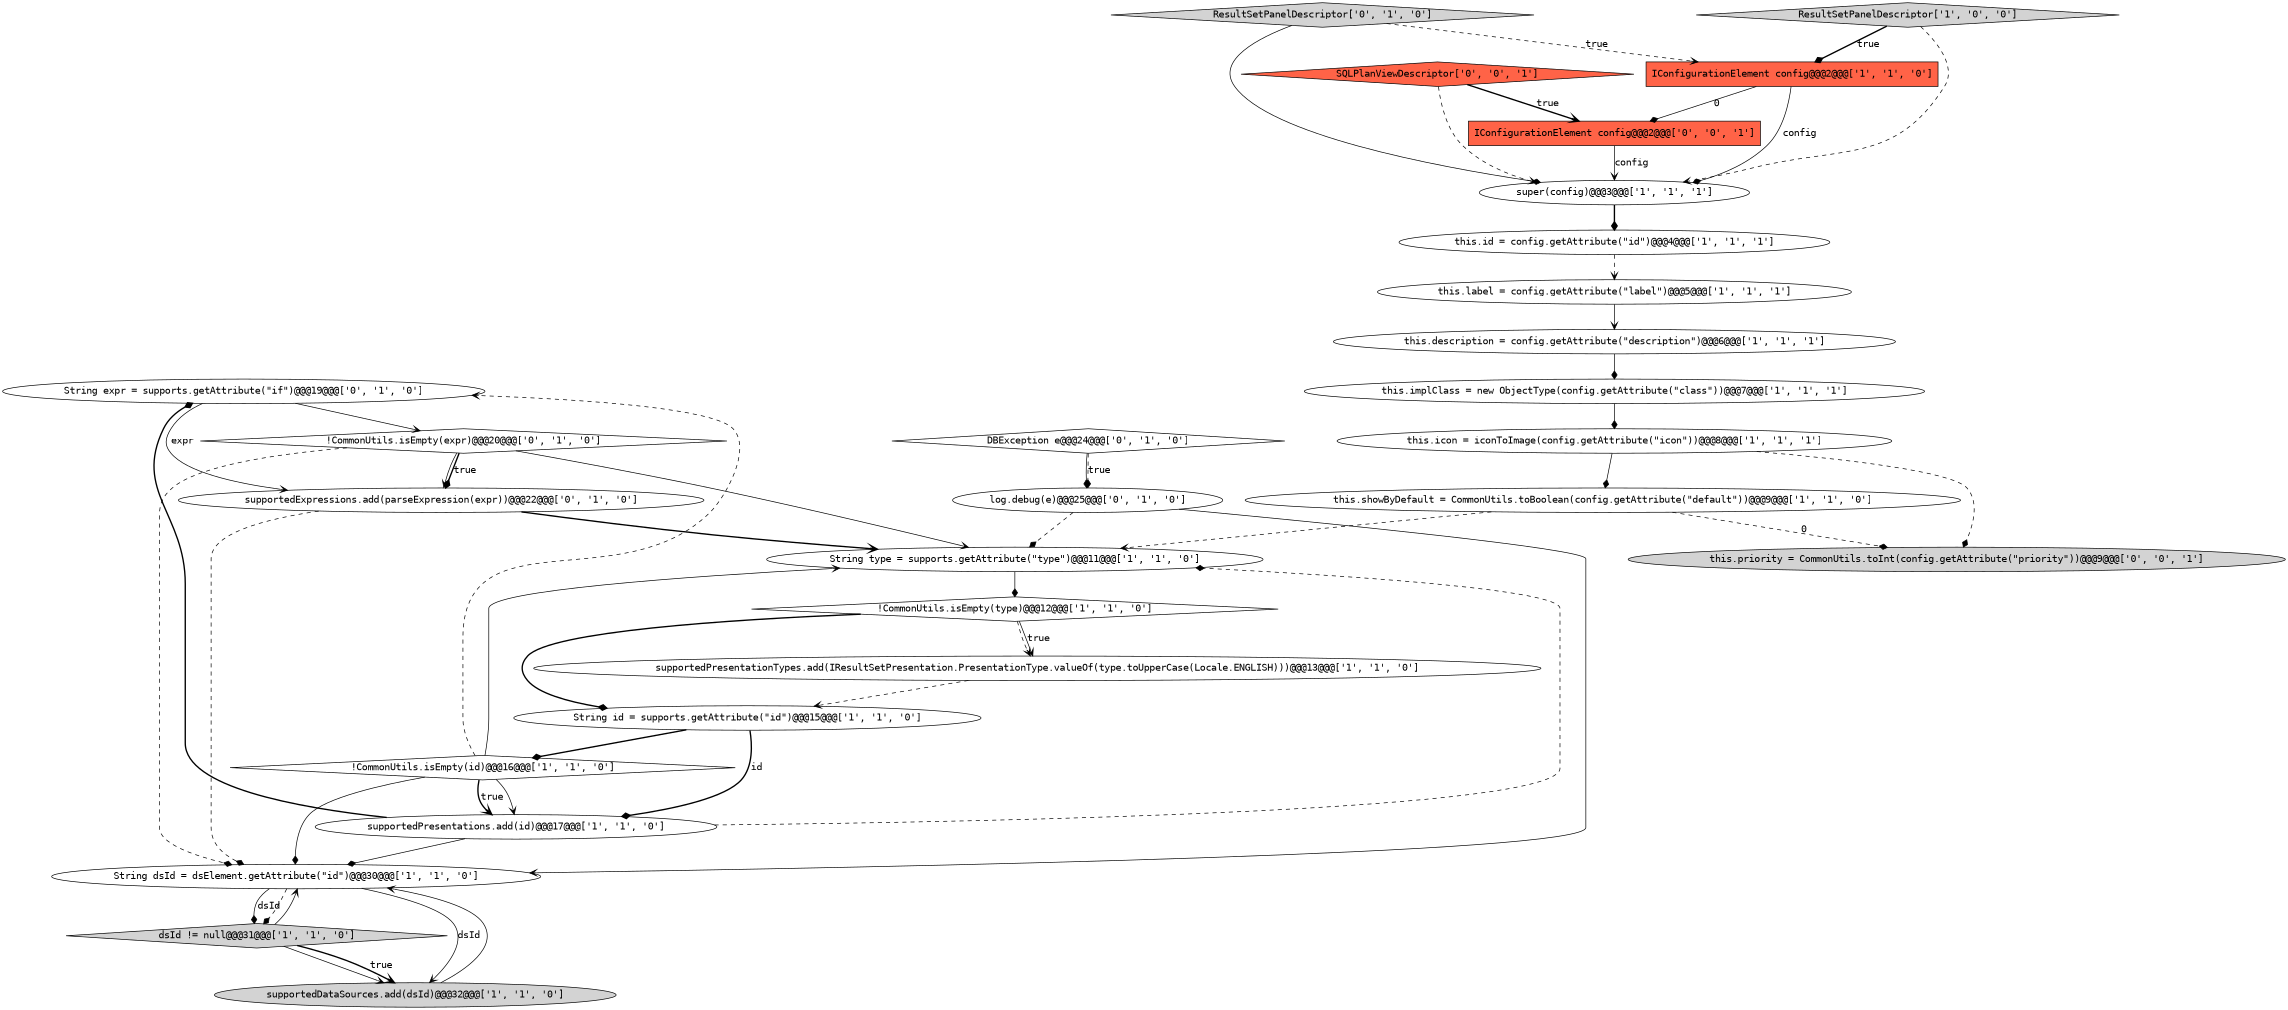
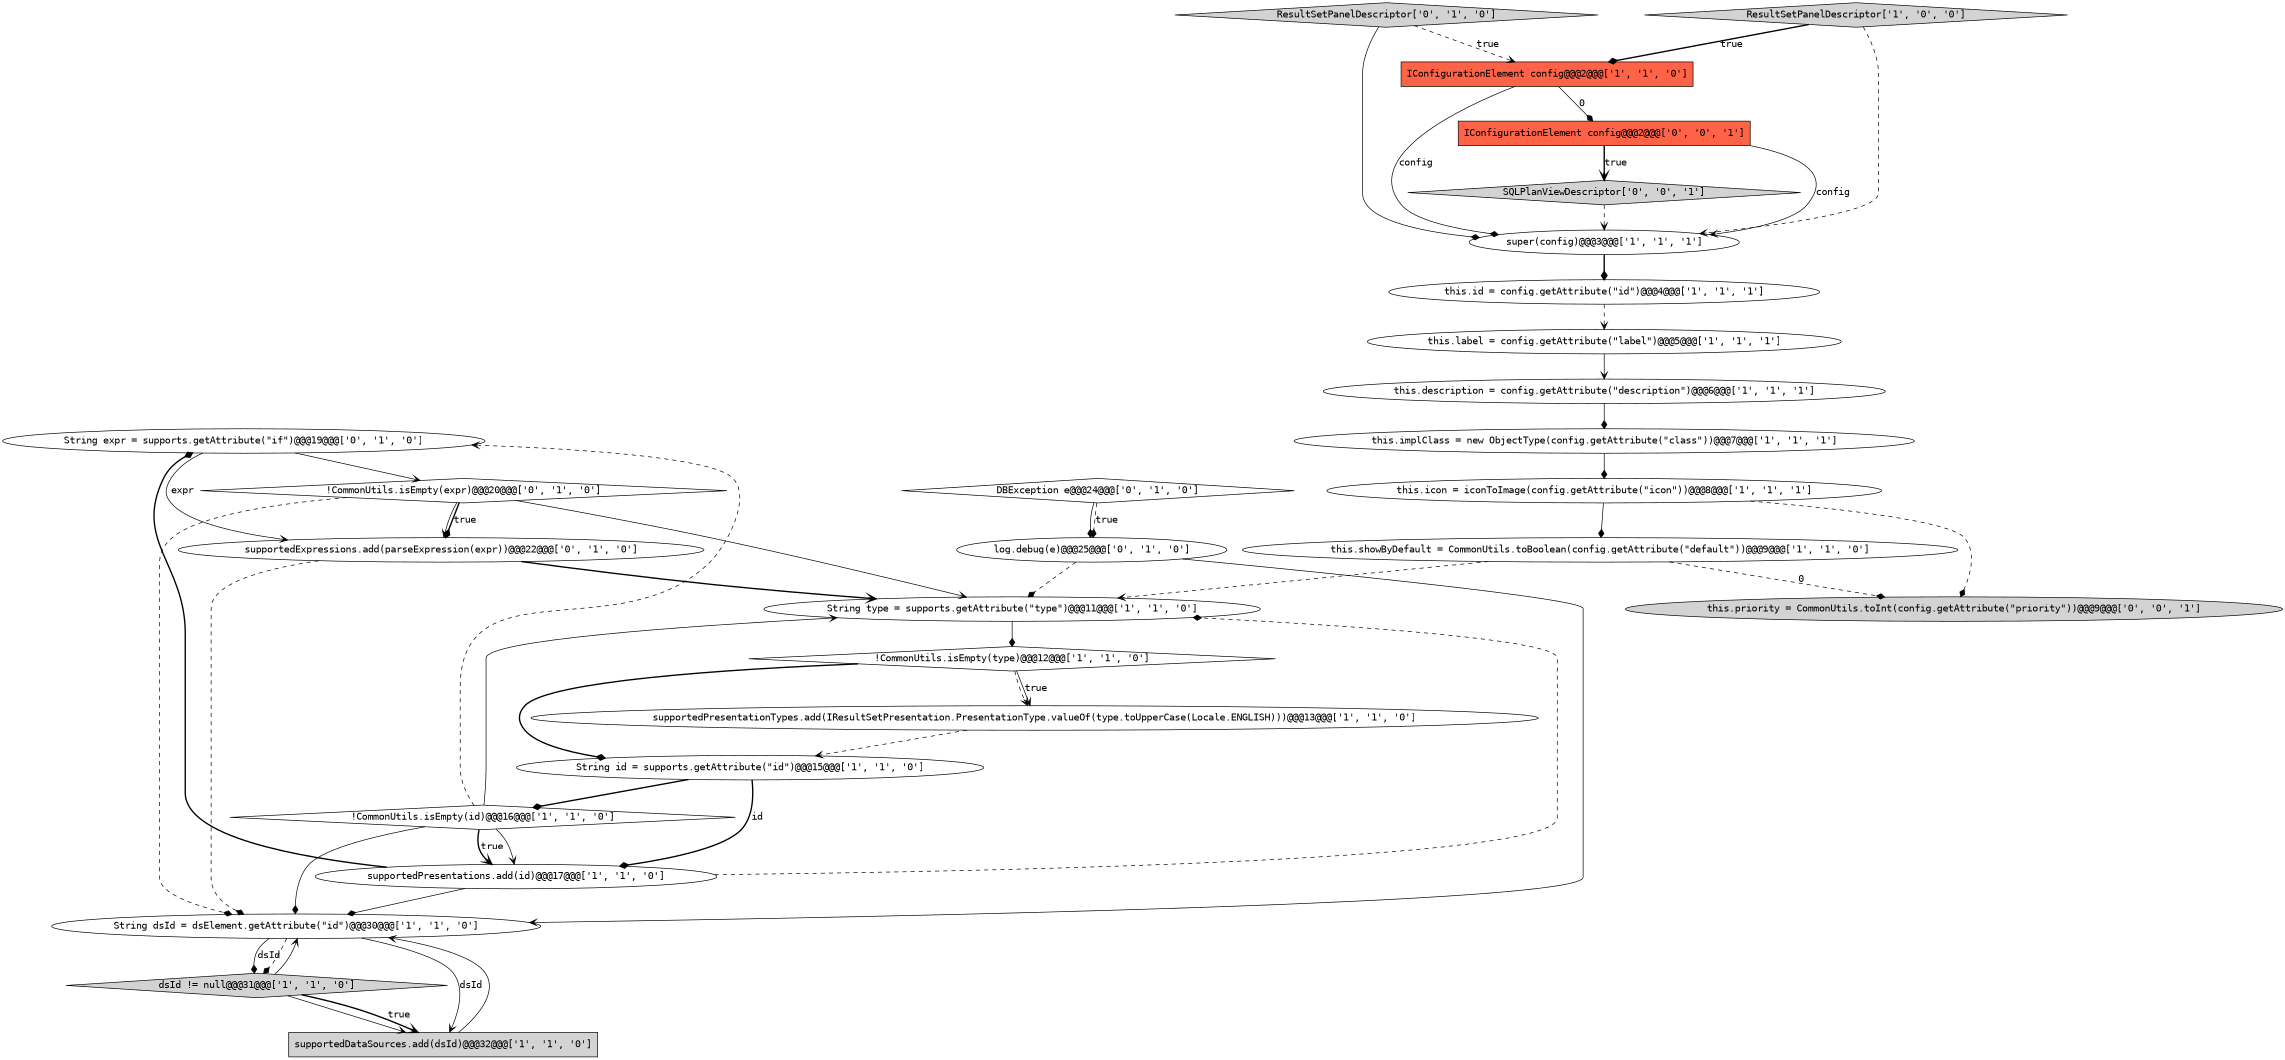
(1437, 74) -> (1604, 193)
(1520, 102) -> (1604, 160)
(415, 995) -> (443, 1045)
